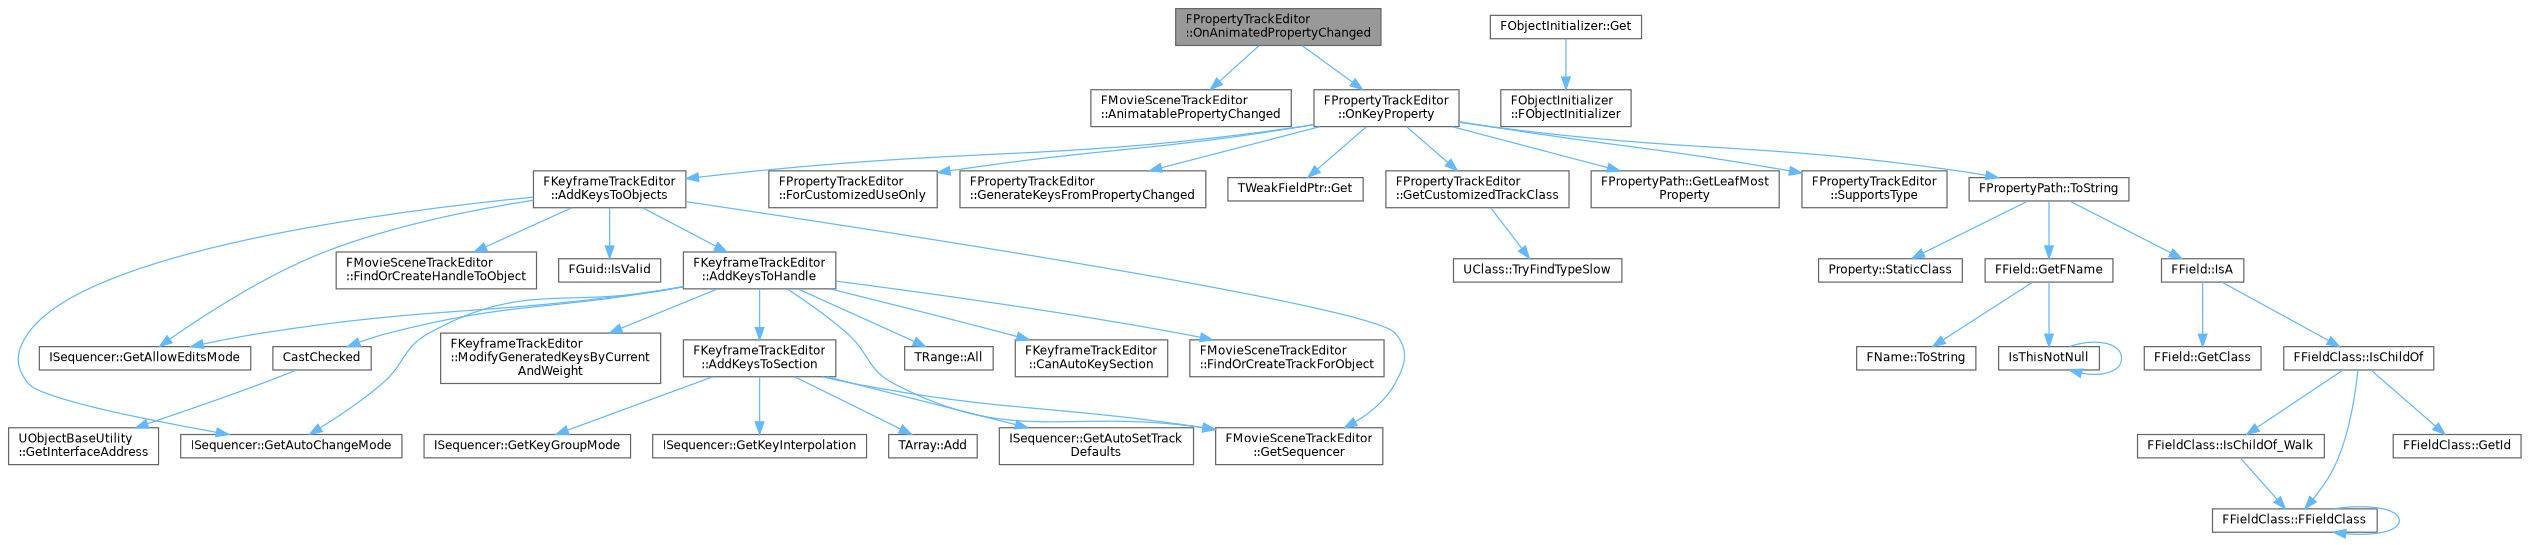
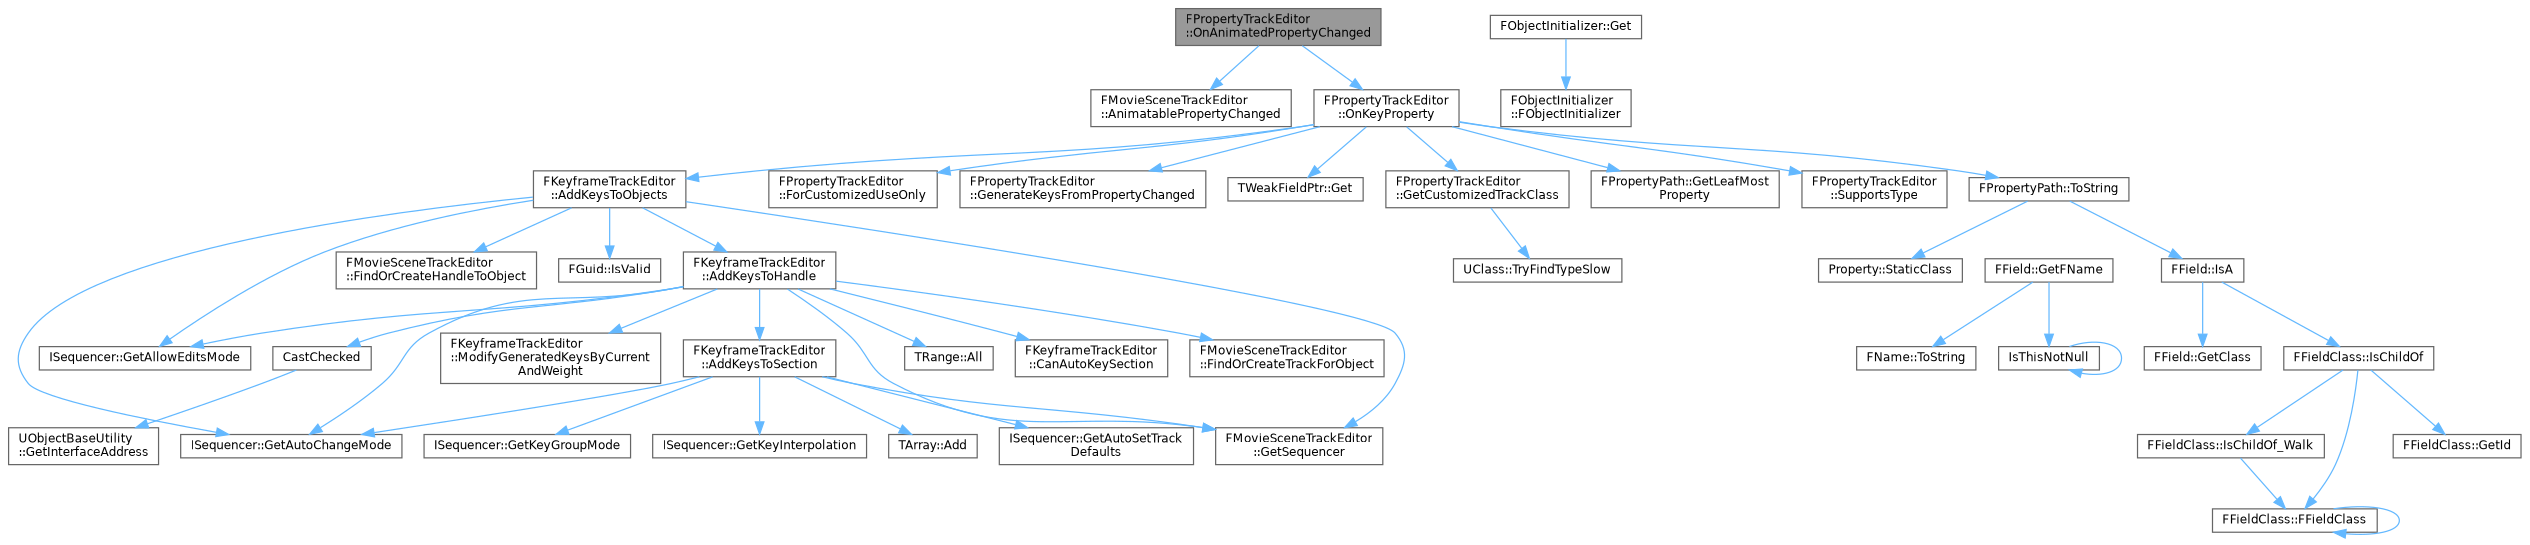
(2049, 223) -> none
none -> (537, 407)
